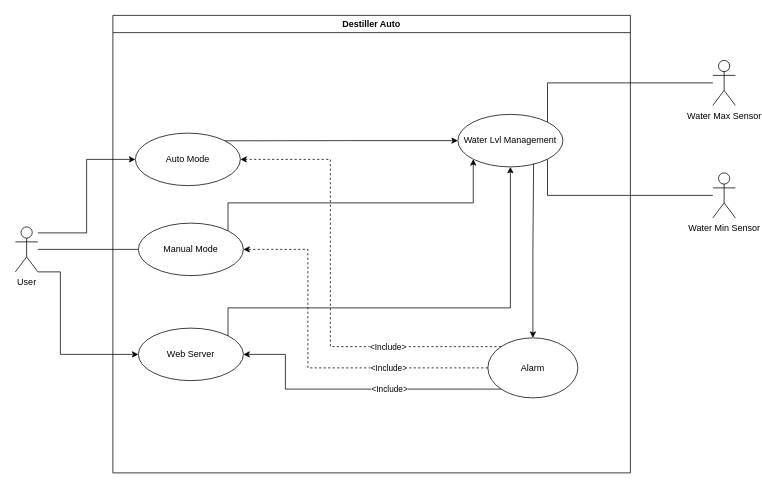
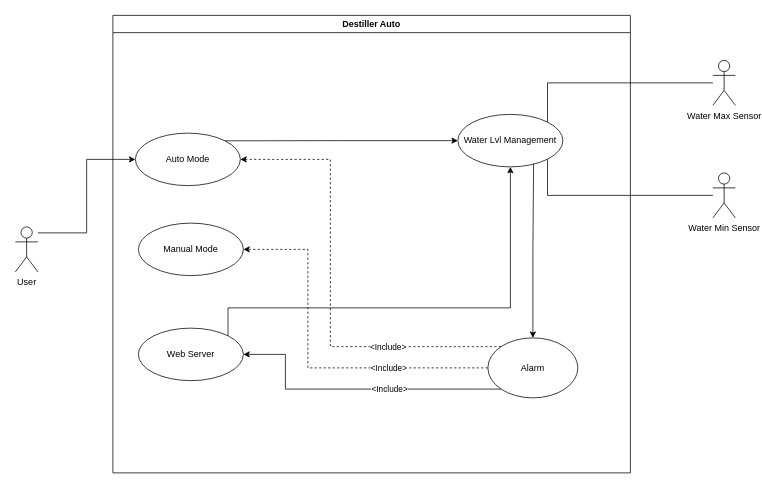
(473, 184) -> none
(88, 249) -> none
(60, 348) -> none
